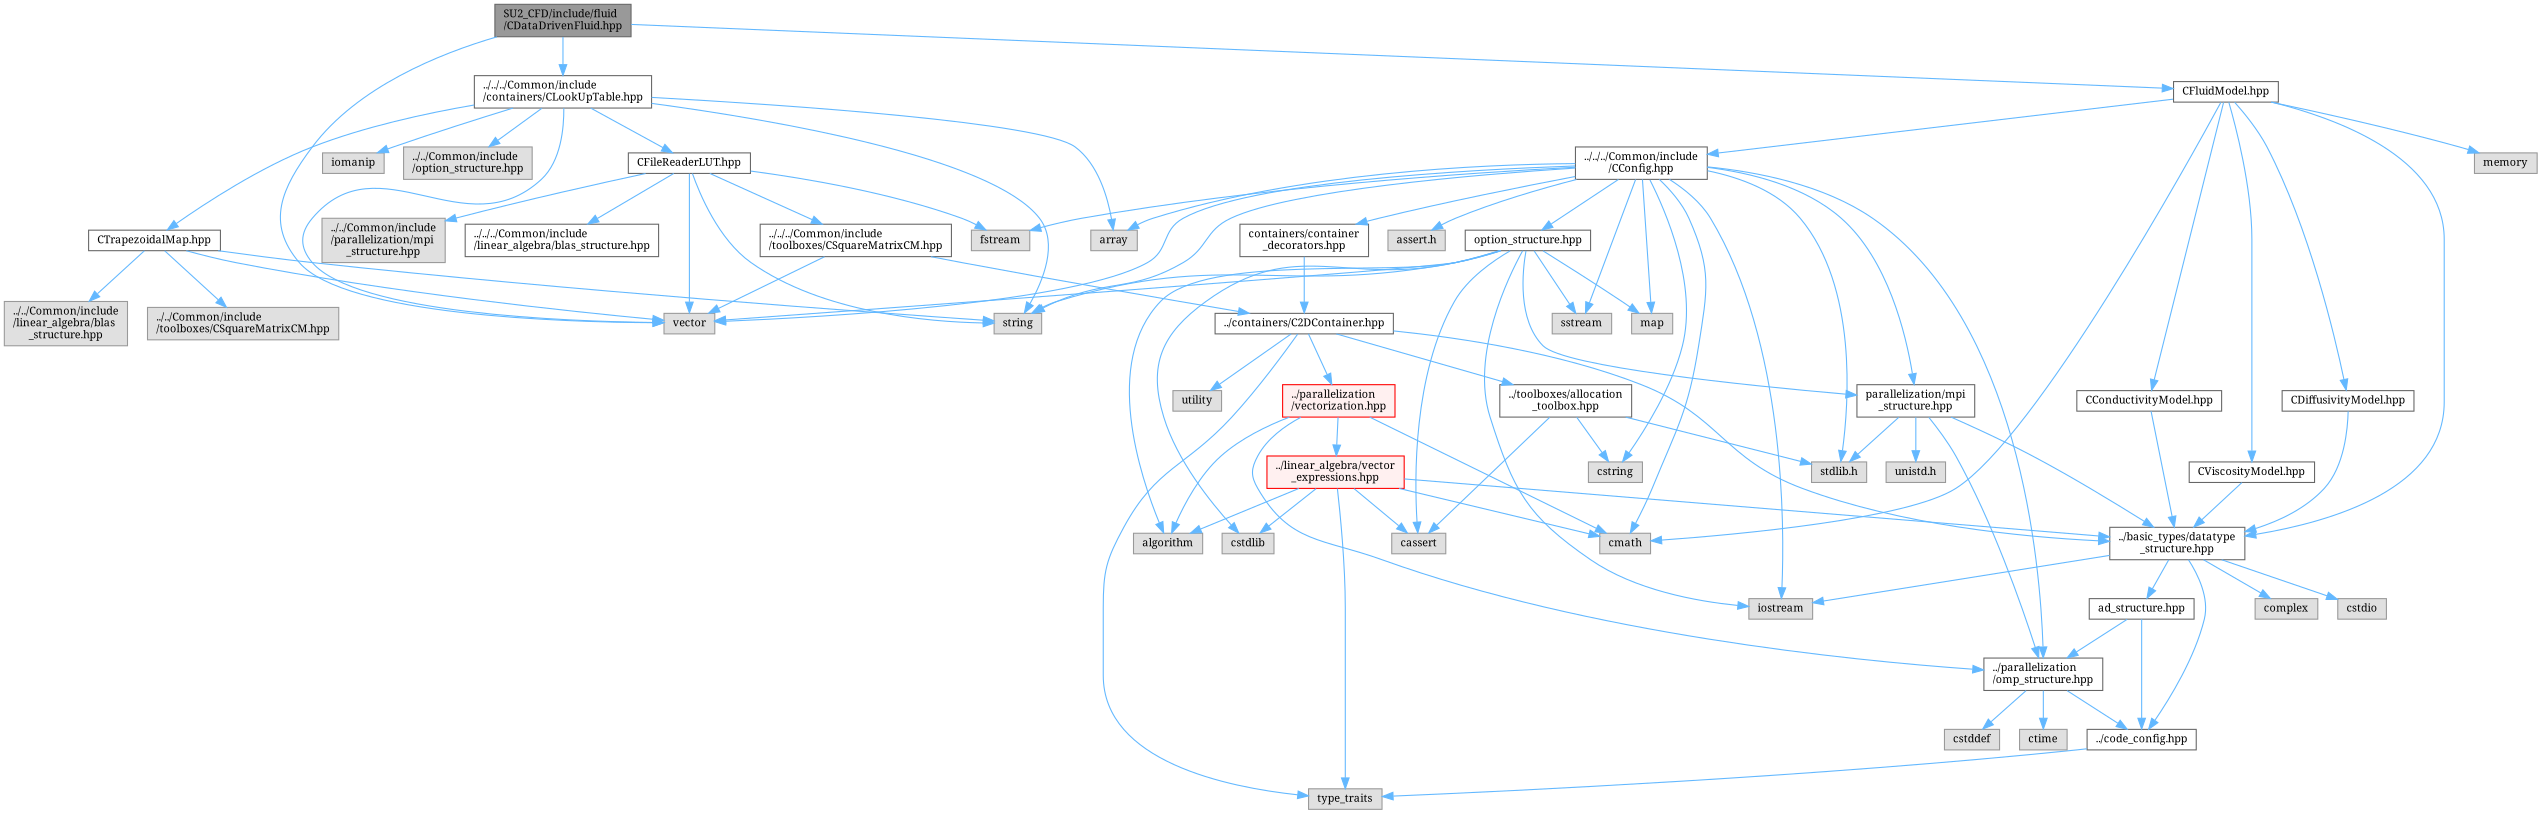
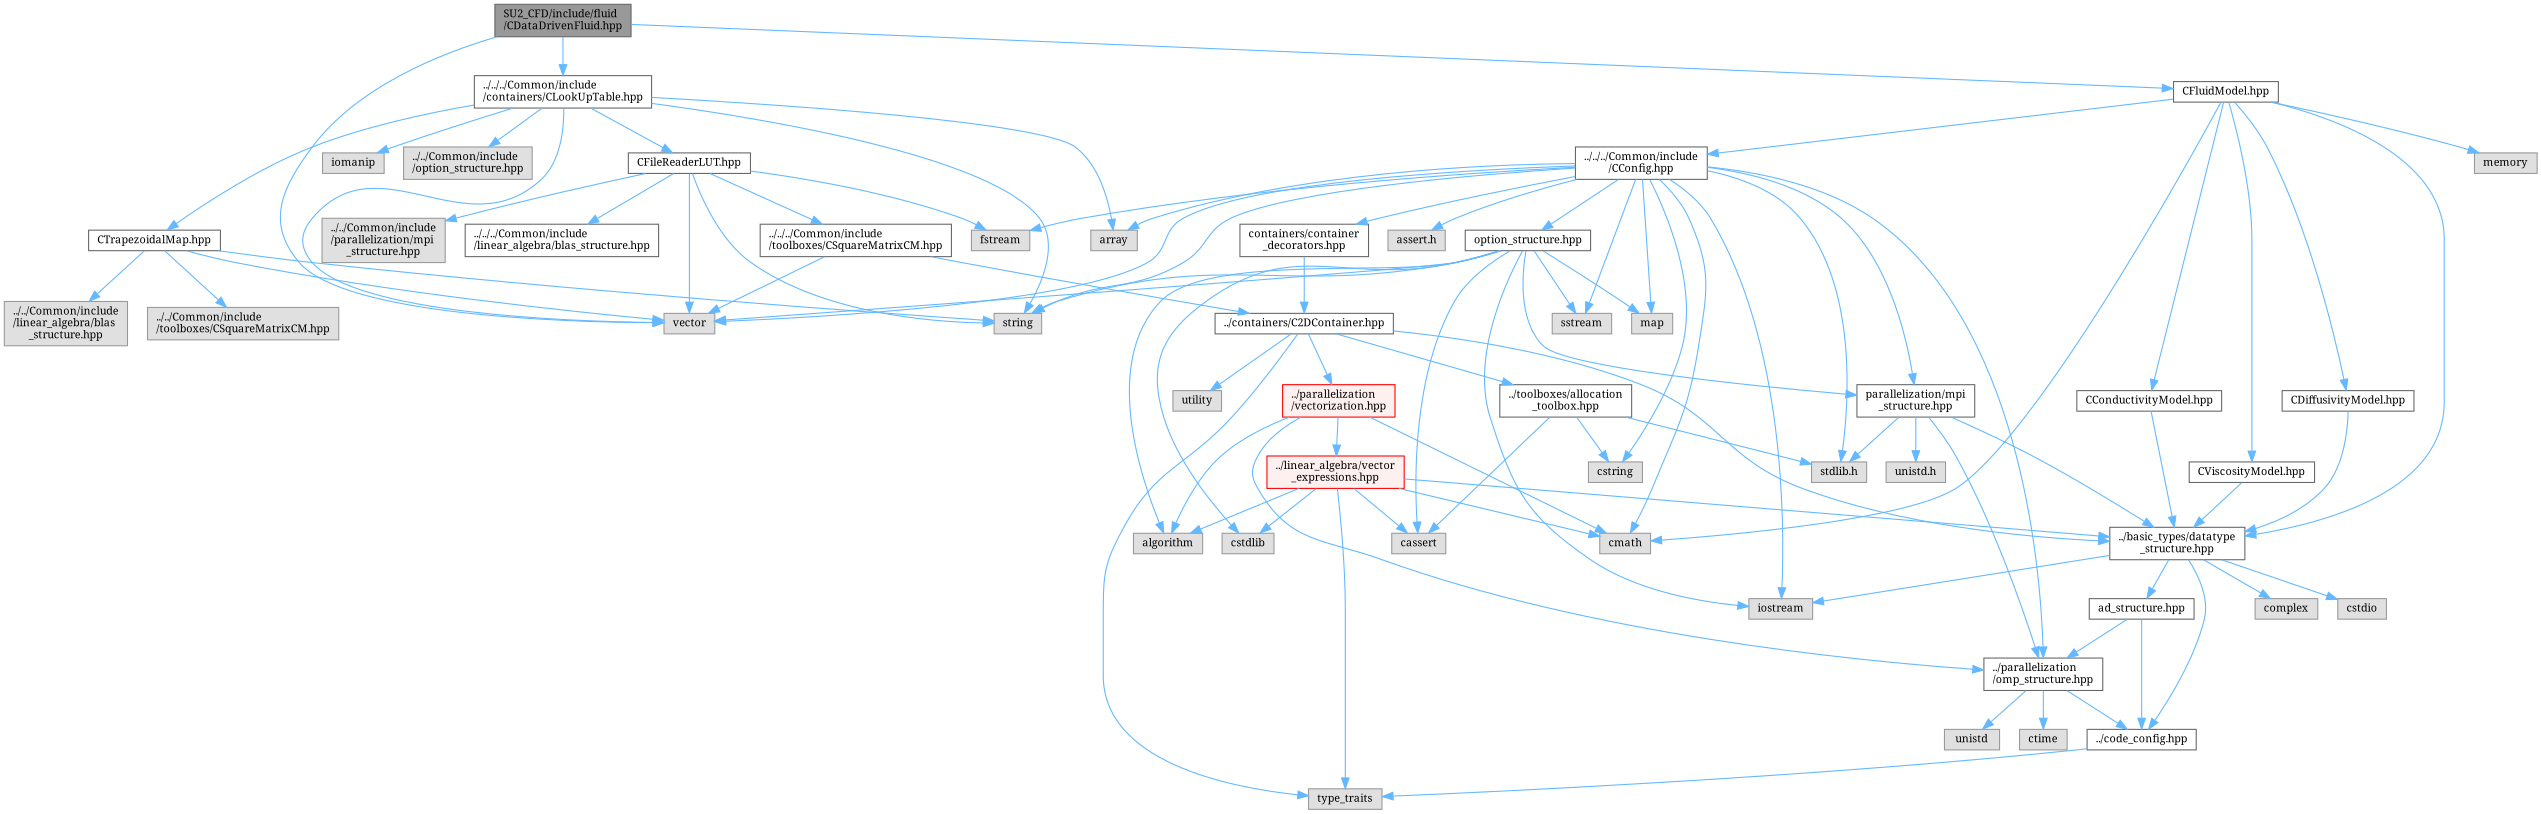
(1972, 740) -> (1972, 740)
